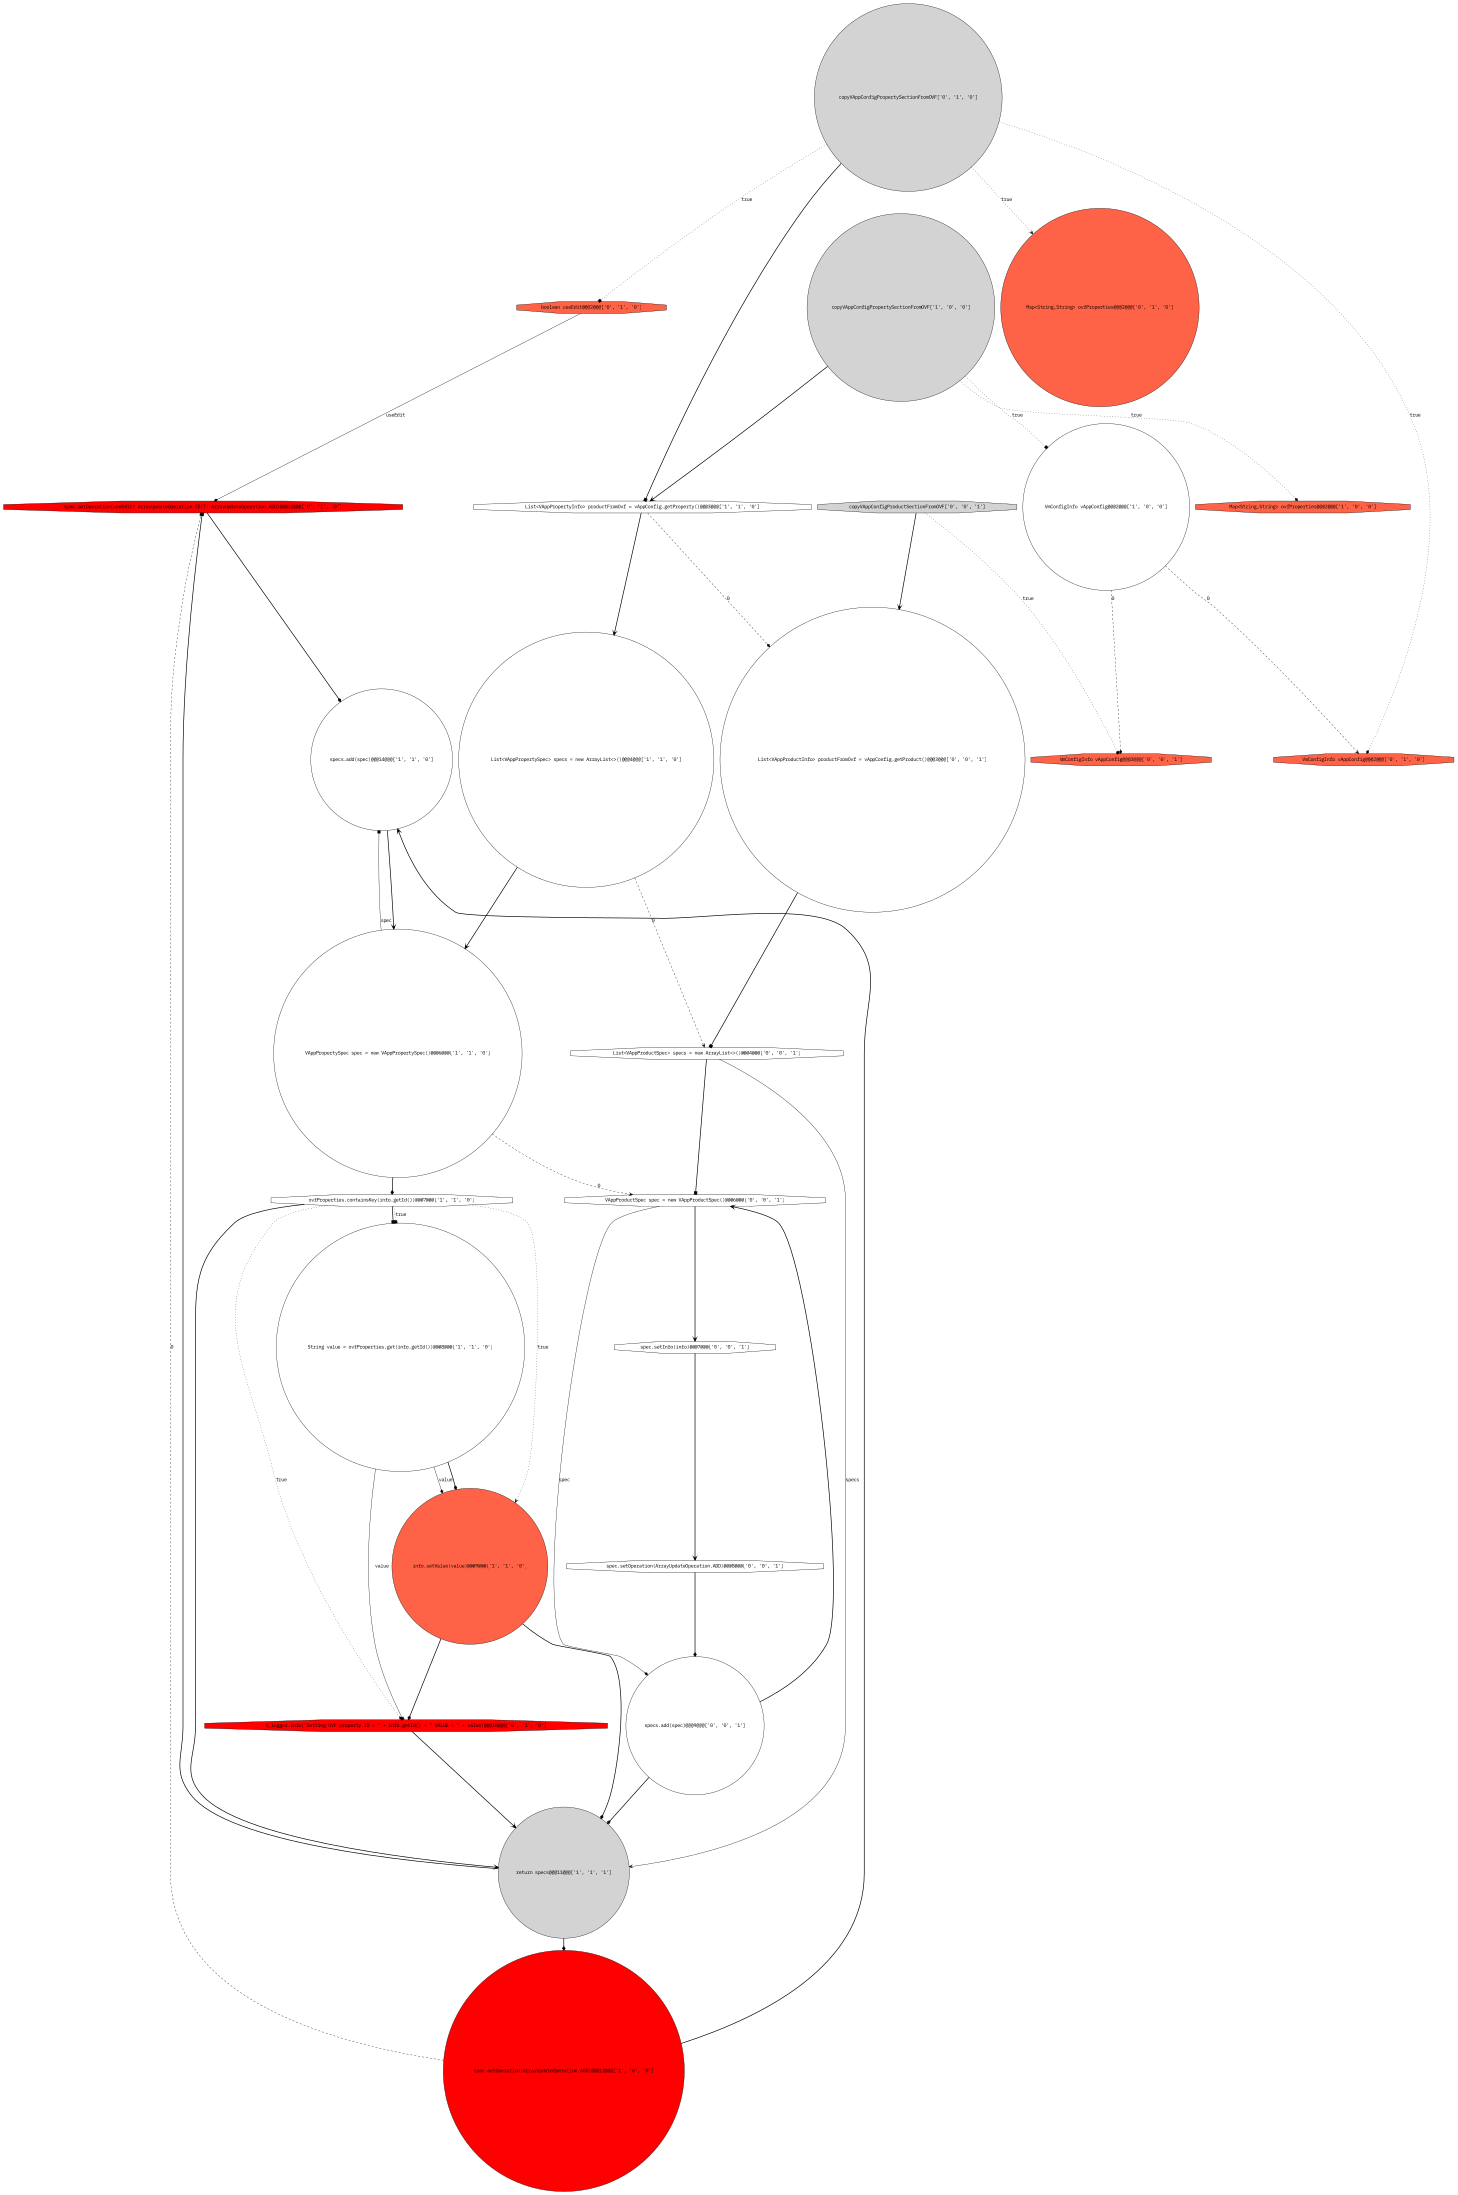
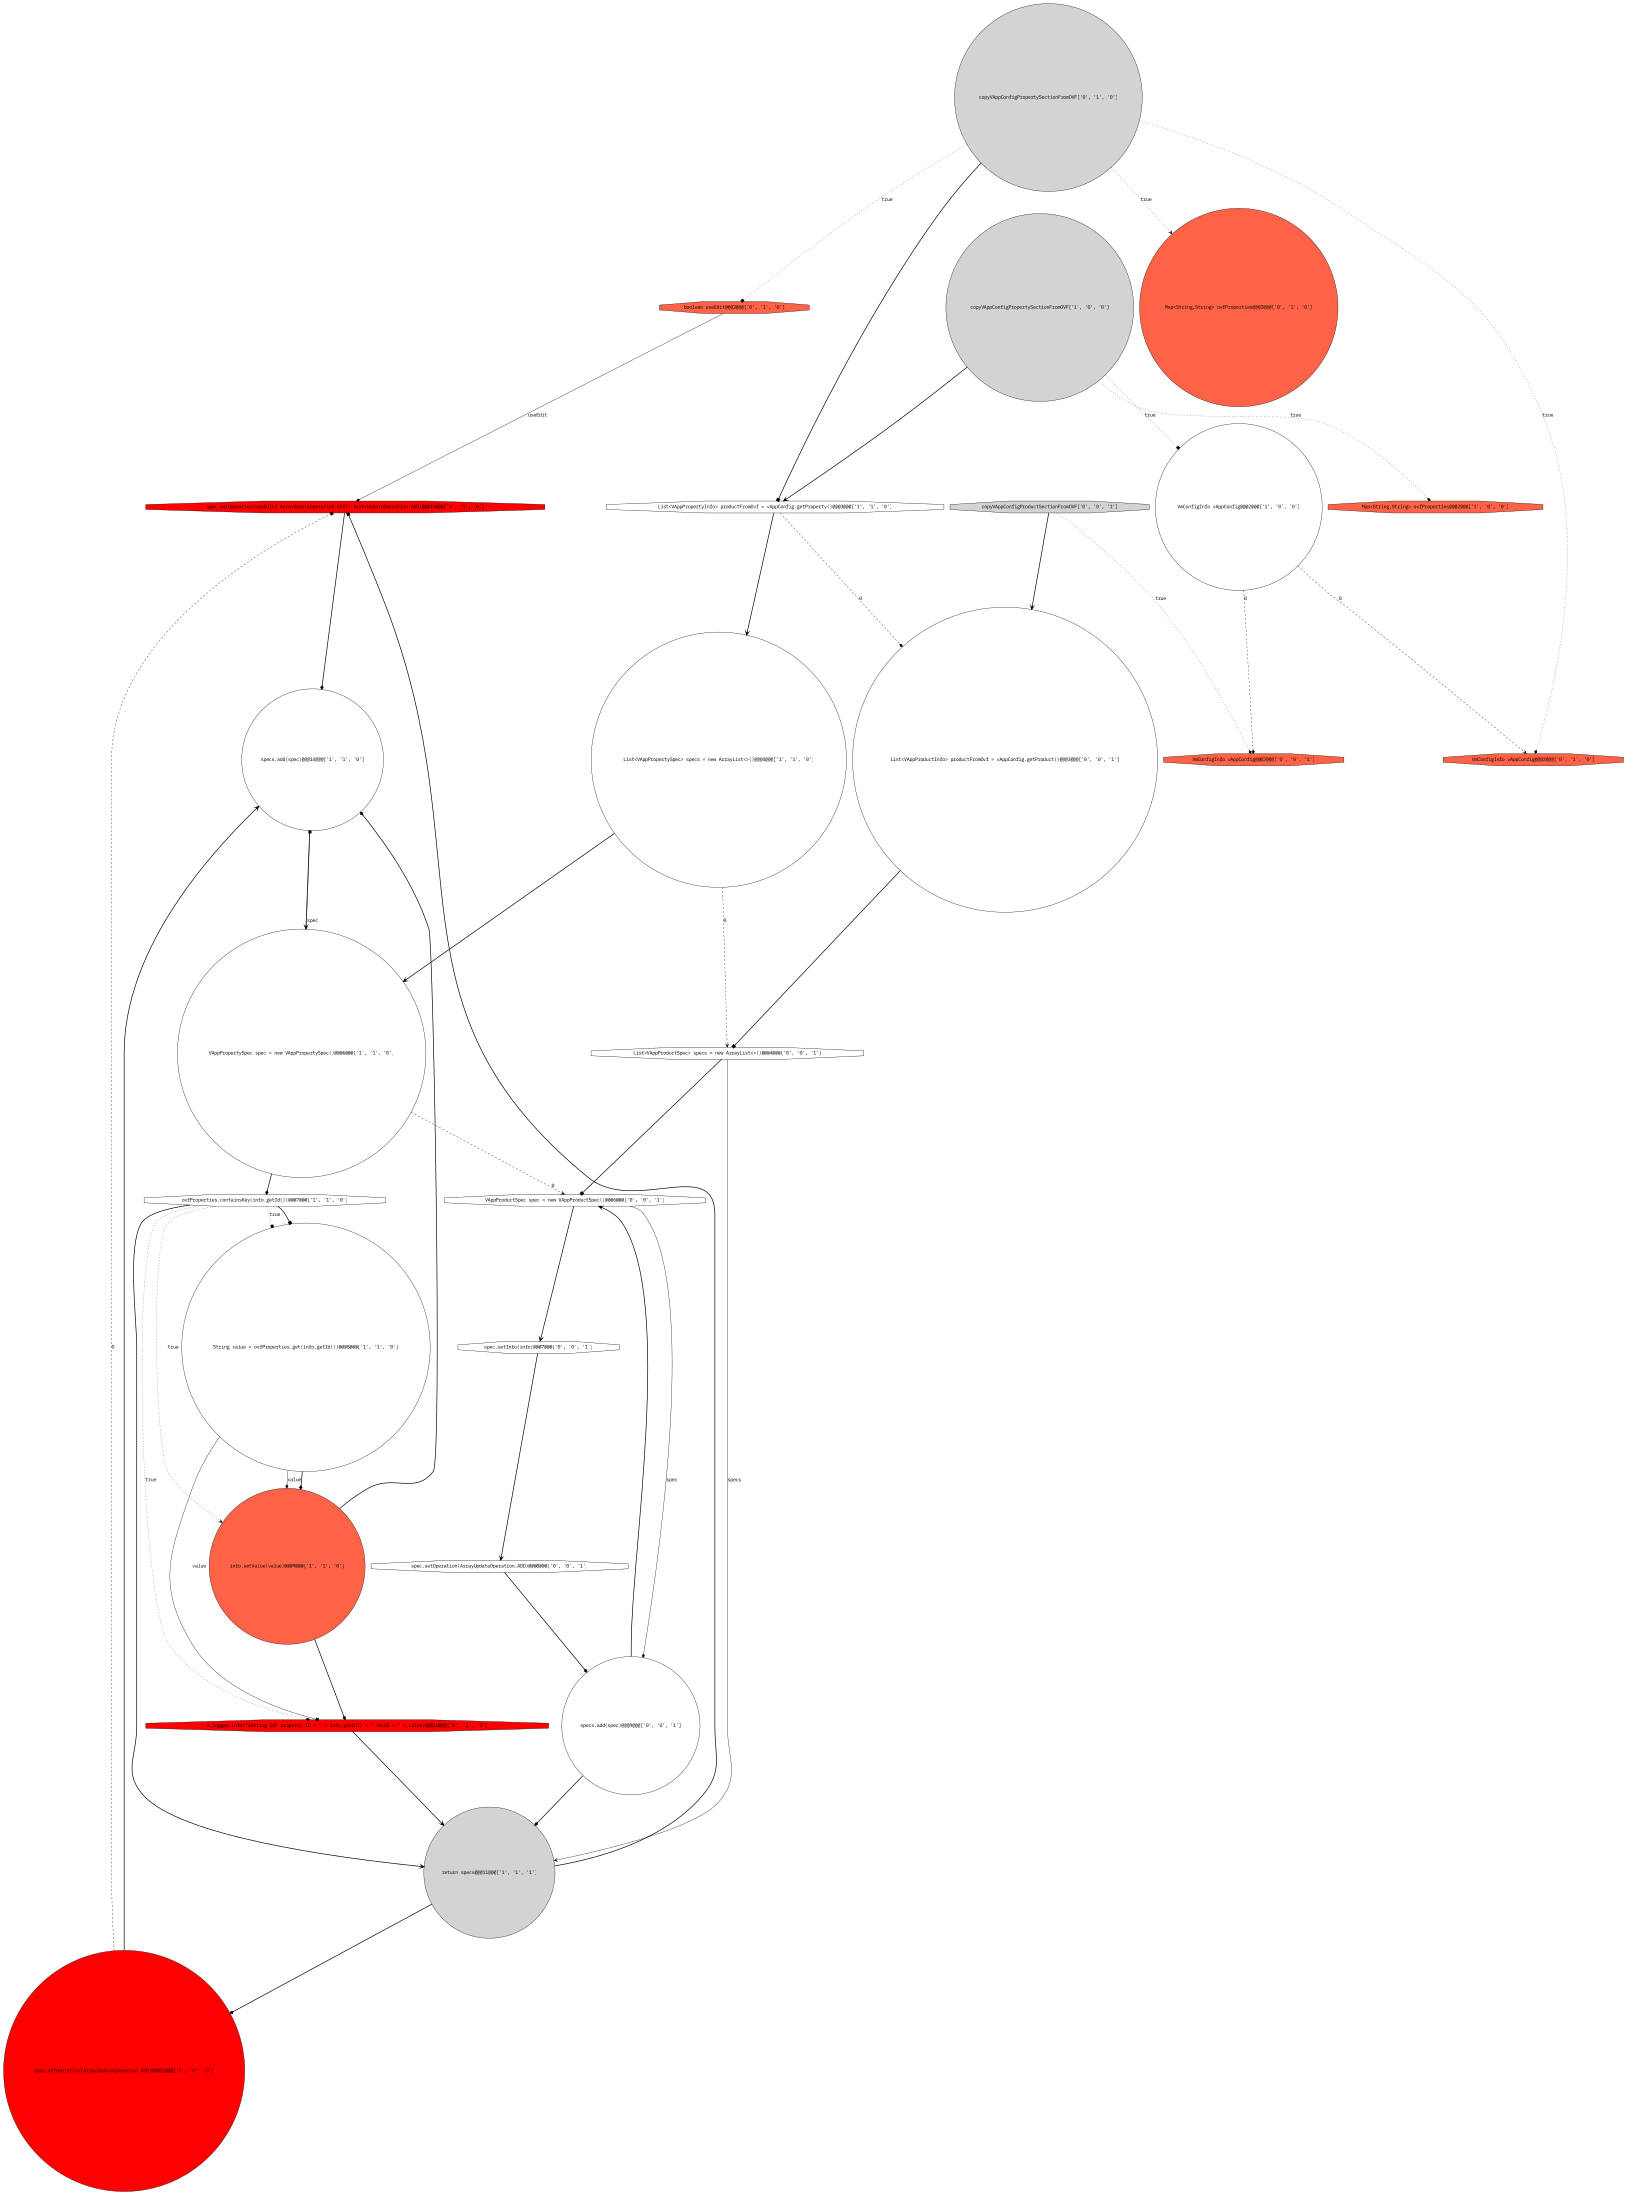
(1037, 619) -> (1169, 619)
(620, 1688) -> (436, 1187)
